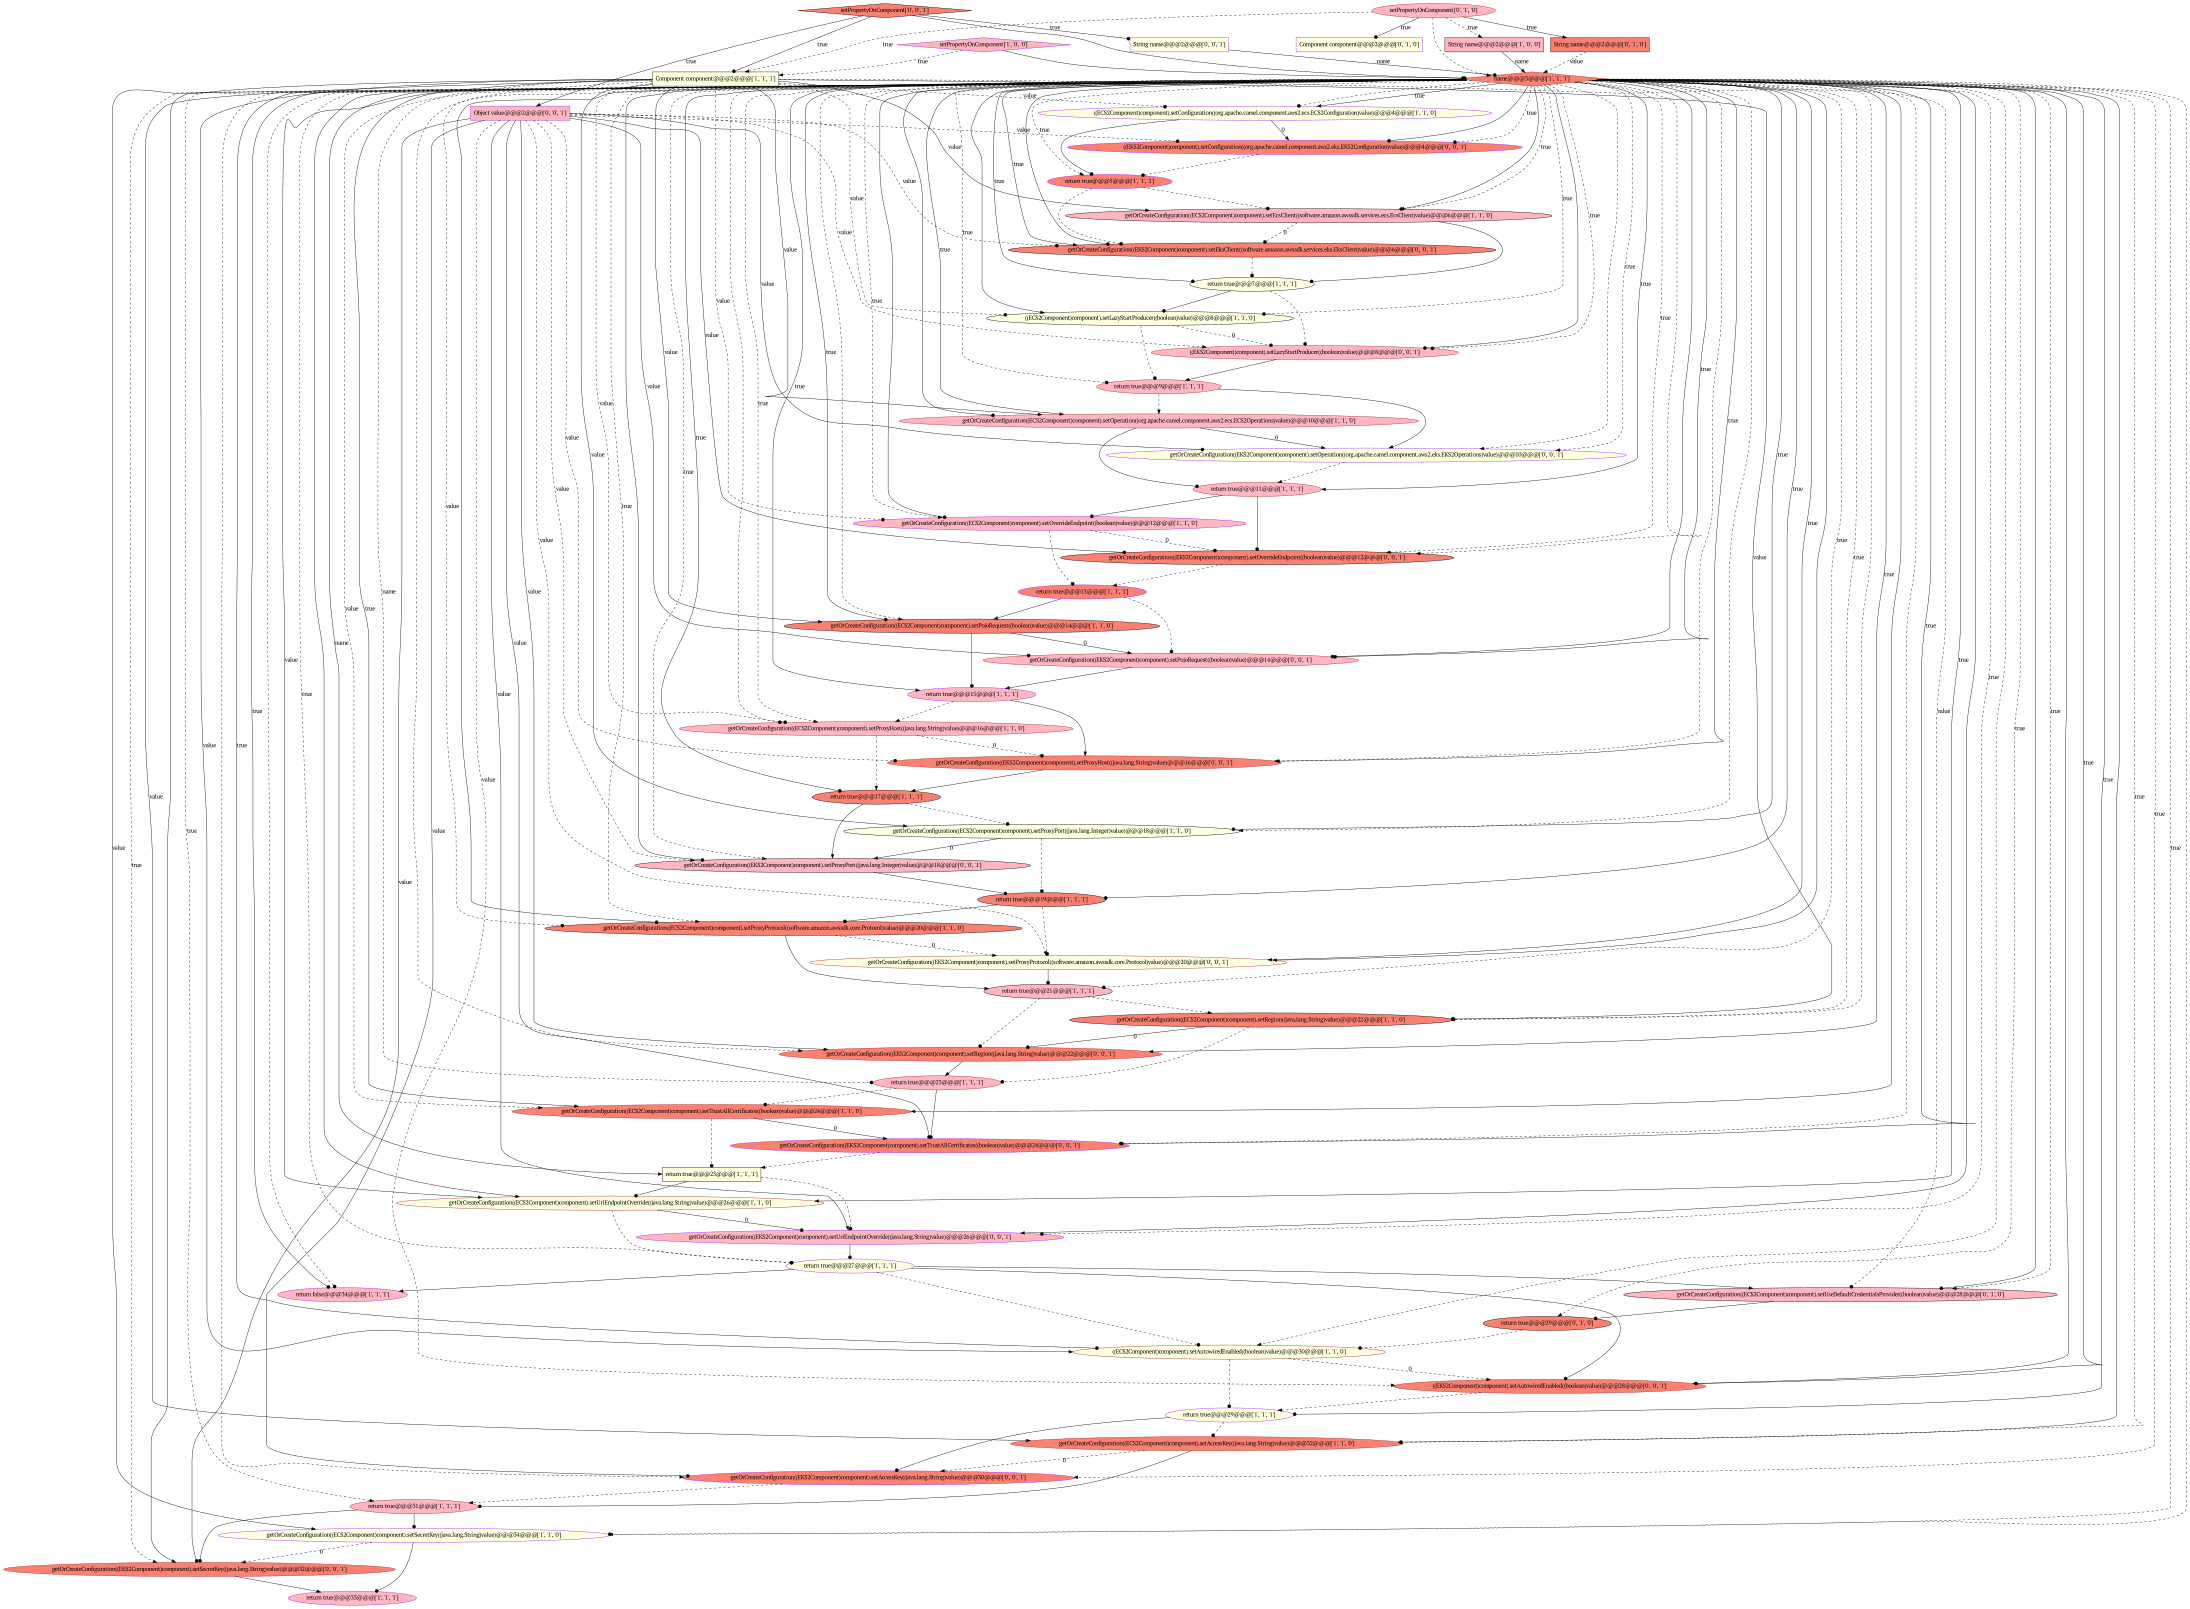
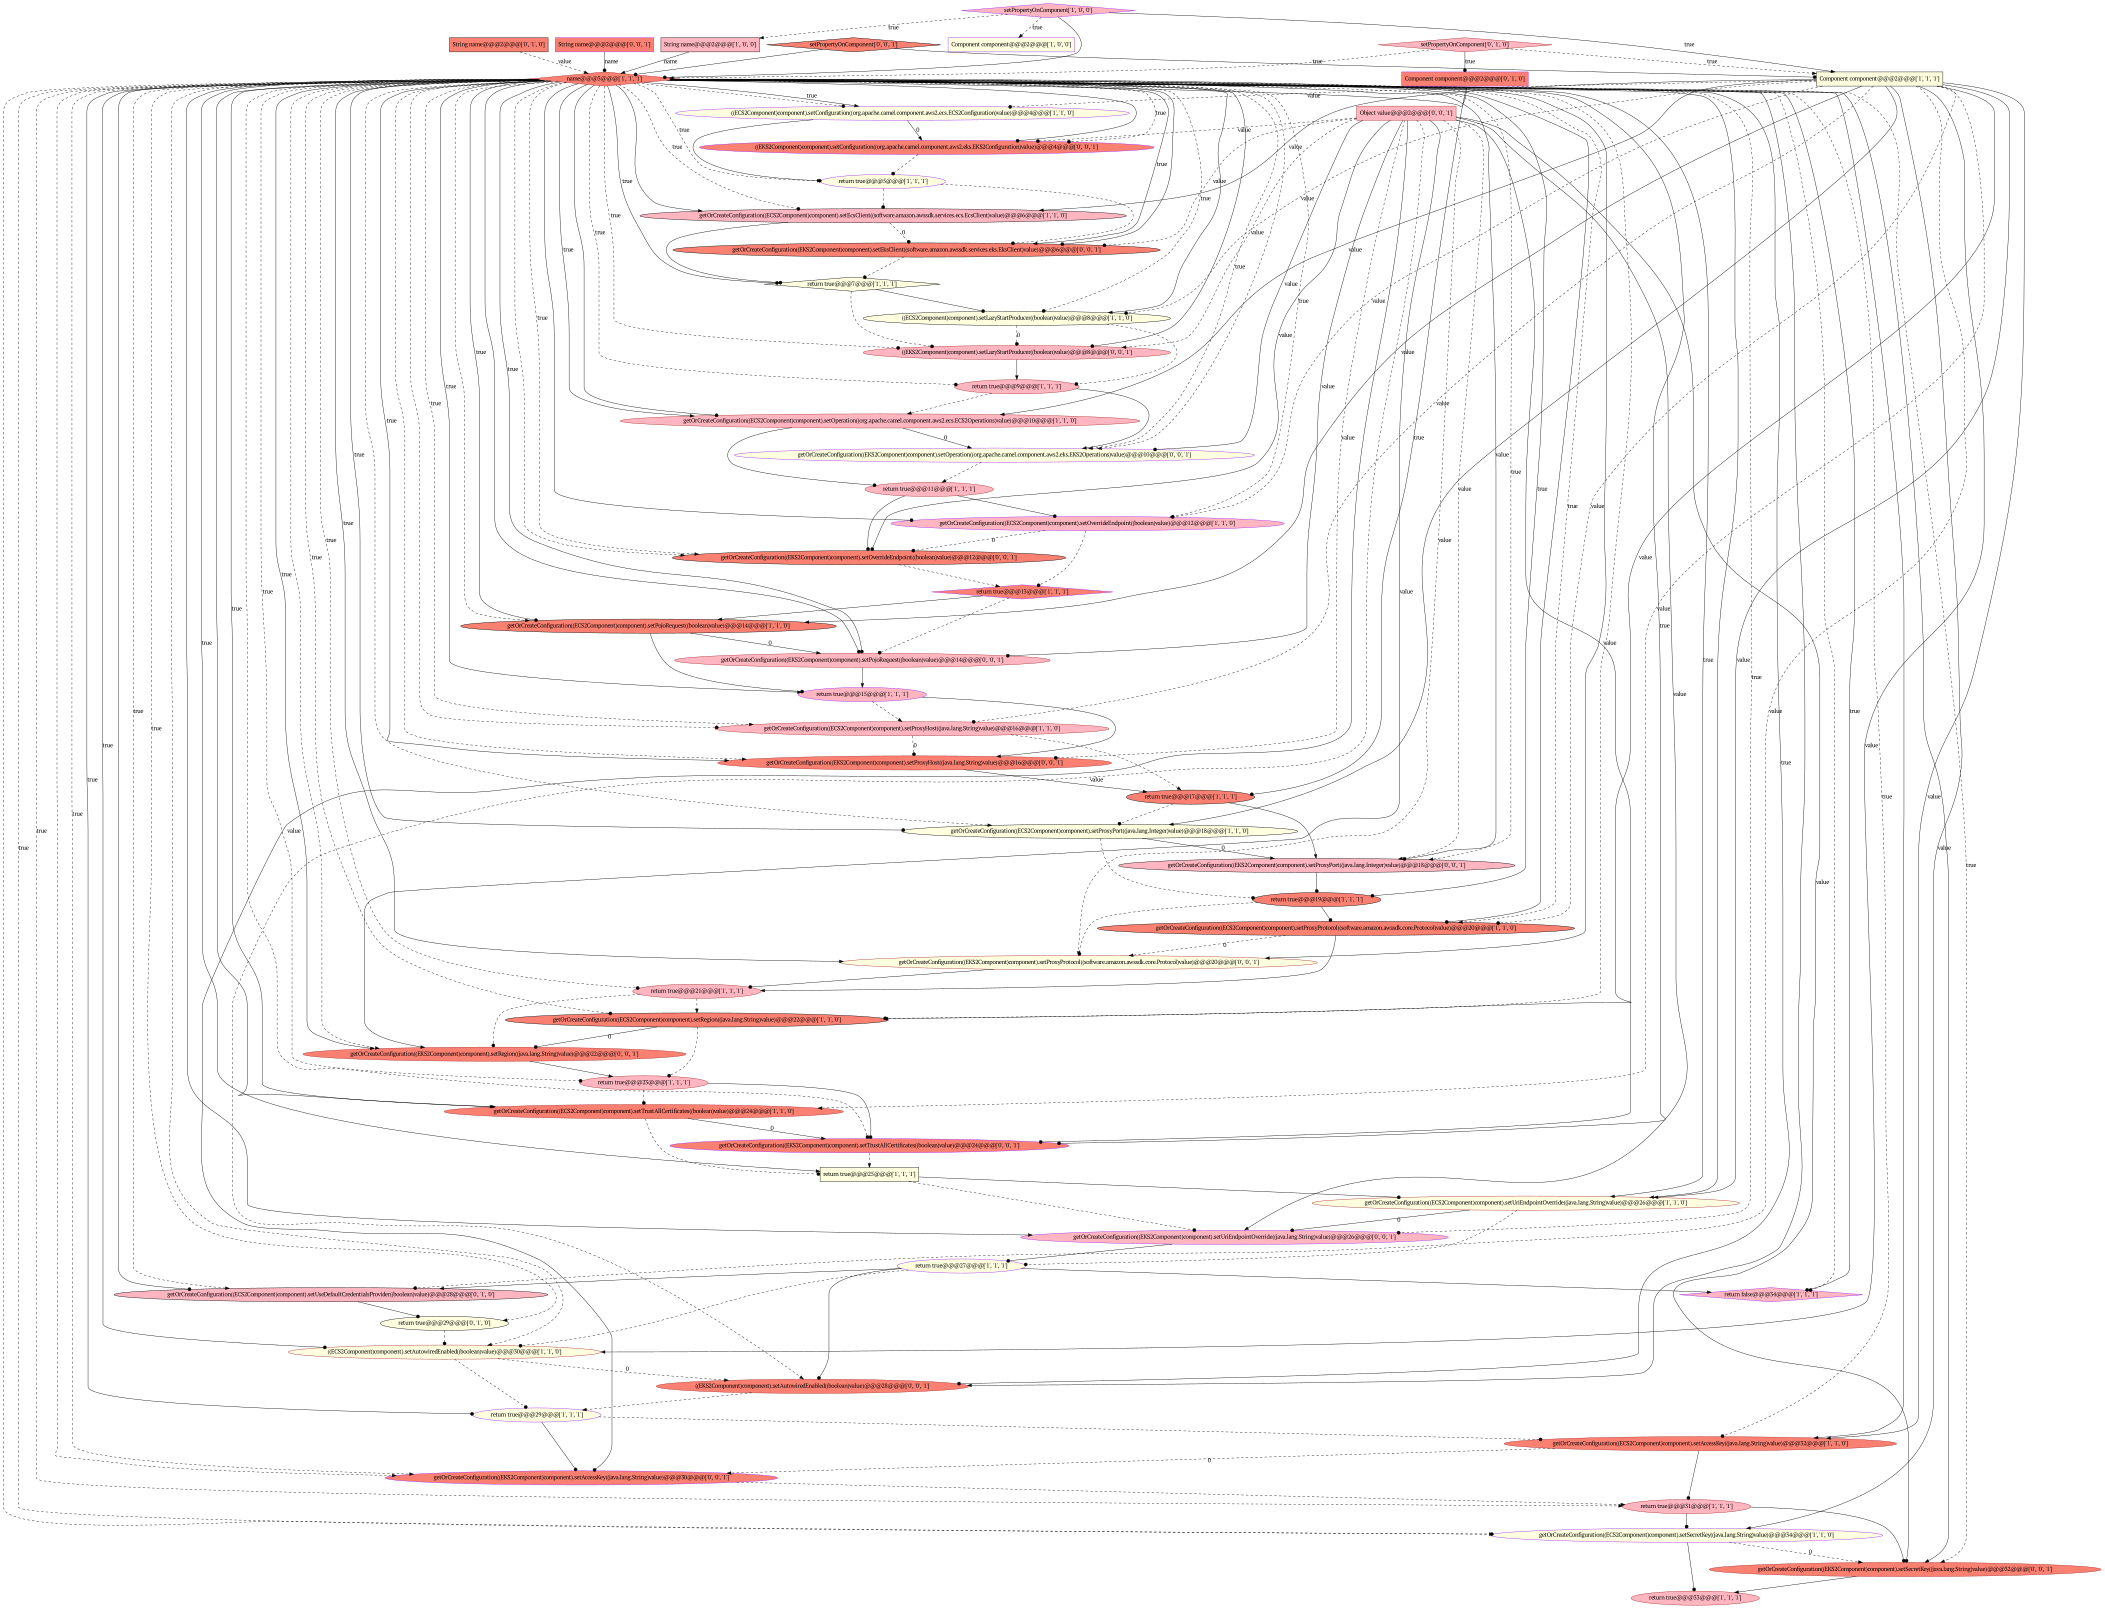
(1434, 11) -> (1465, 45)
(1023, 27) -> none
(1462, 27) -> (886, 25)
(1513, 27) -> none
none -> (1011, 45)
(1179, 45) -> (605, 45)
(1359, 45) -> (1465, 79)
(700, 55) -> none
(873, 66) -> (1471, 31)
(520, 113) -> (1406, 113)
(1110, 182) -> (883, 182)
(1252, 284) -> (852, 284)
(300, 316) -> none
(1638, 400) -> none
(389, 592) -> (268, 592)
(1082, 592) -> (1022, 592)
(342, 643) -> (207, 643)
(1048, 991) -> (697, 991)
(343, 1295) -> (1771, 1295)
(1547, 1323) -> (445, 1323)
(352, 1598) -> (1695, 1598)
